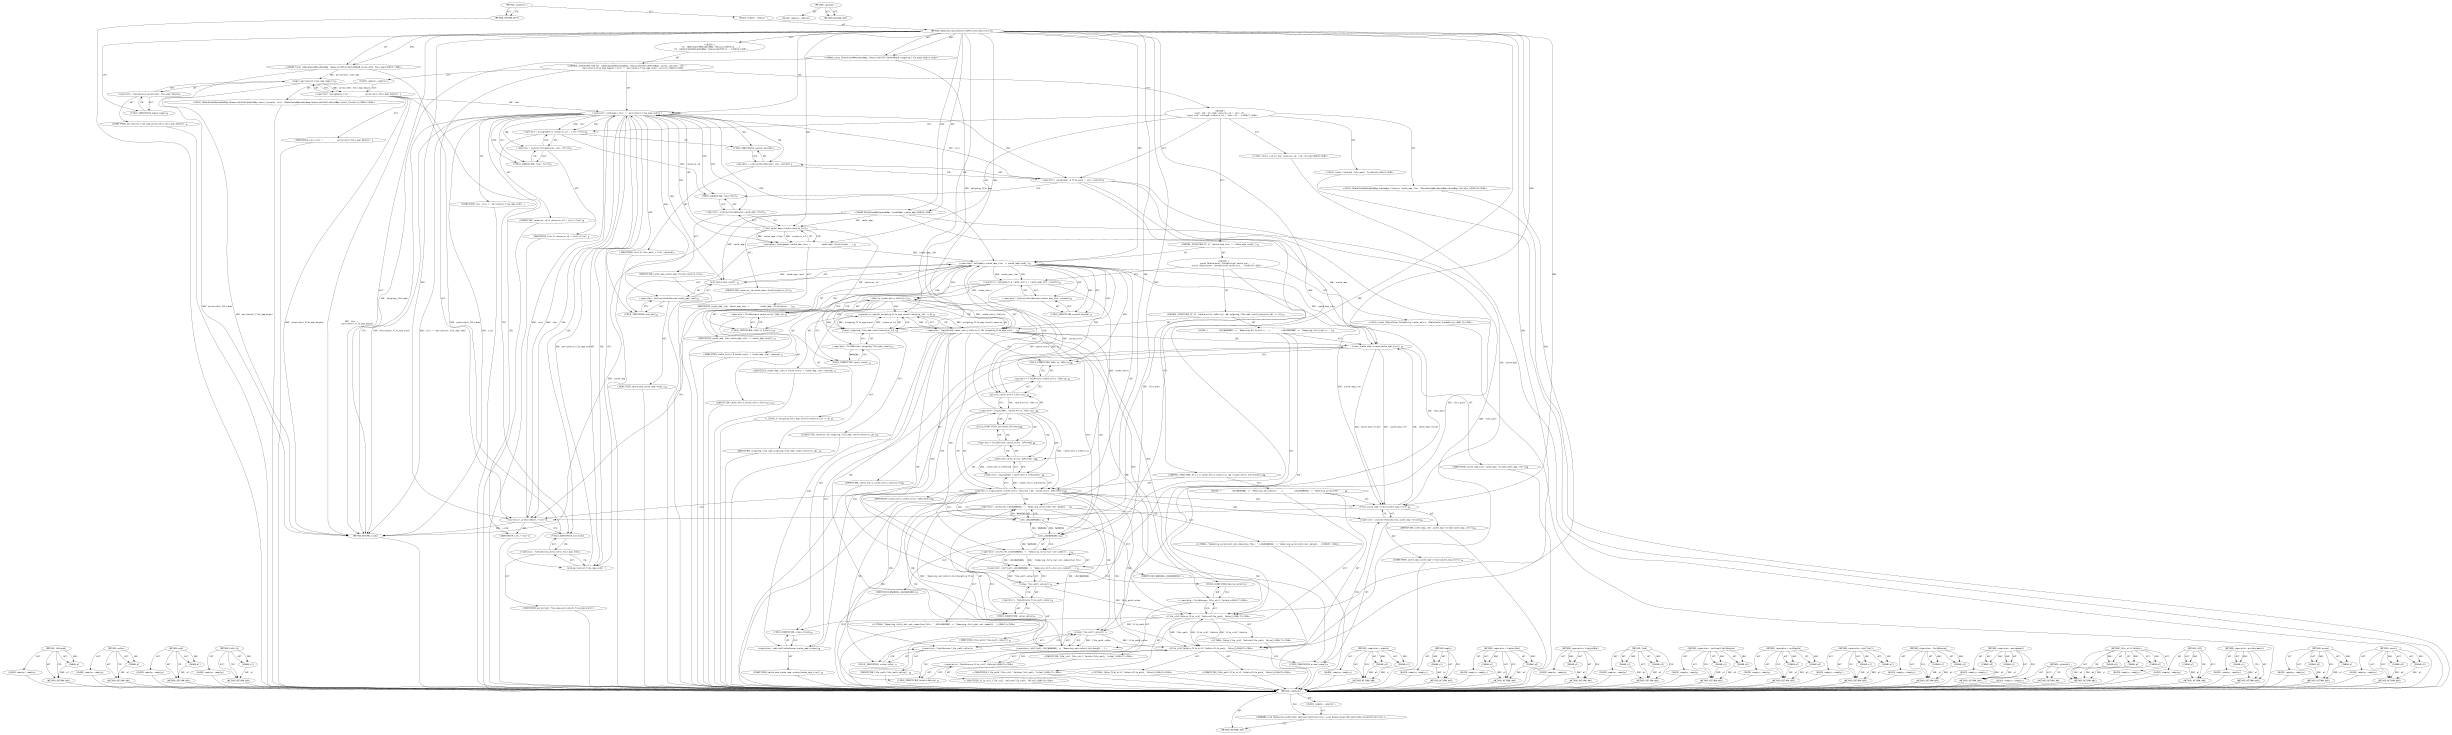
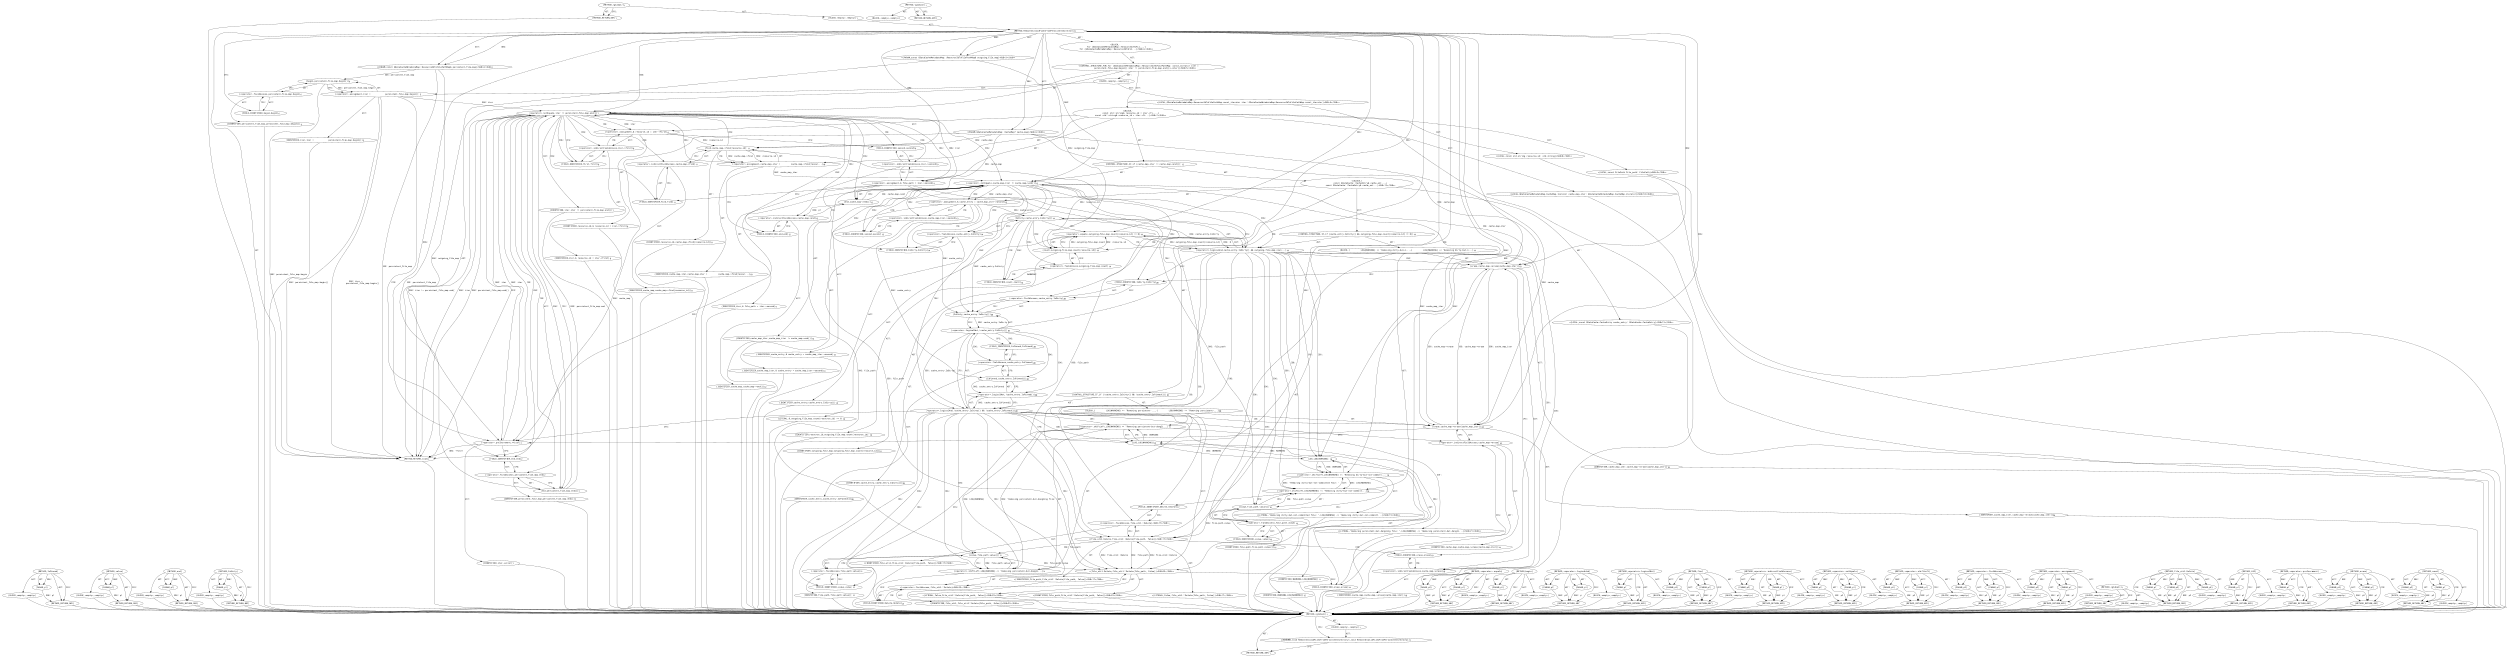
(640, 158) -> (692, 138)
(508, 264) -> (540, 293)
(700, 290) -> (817, 210)
